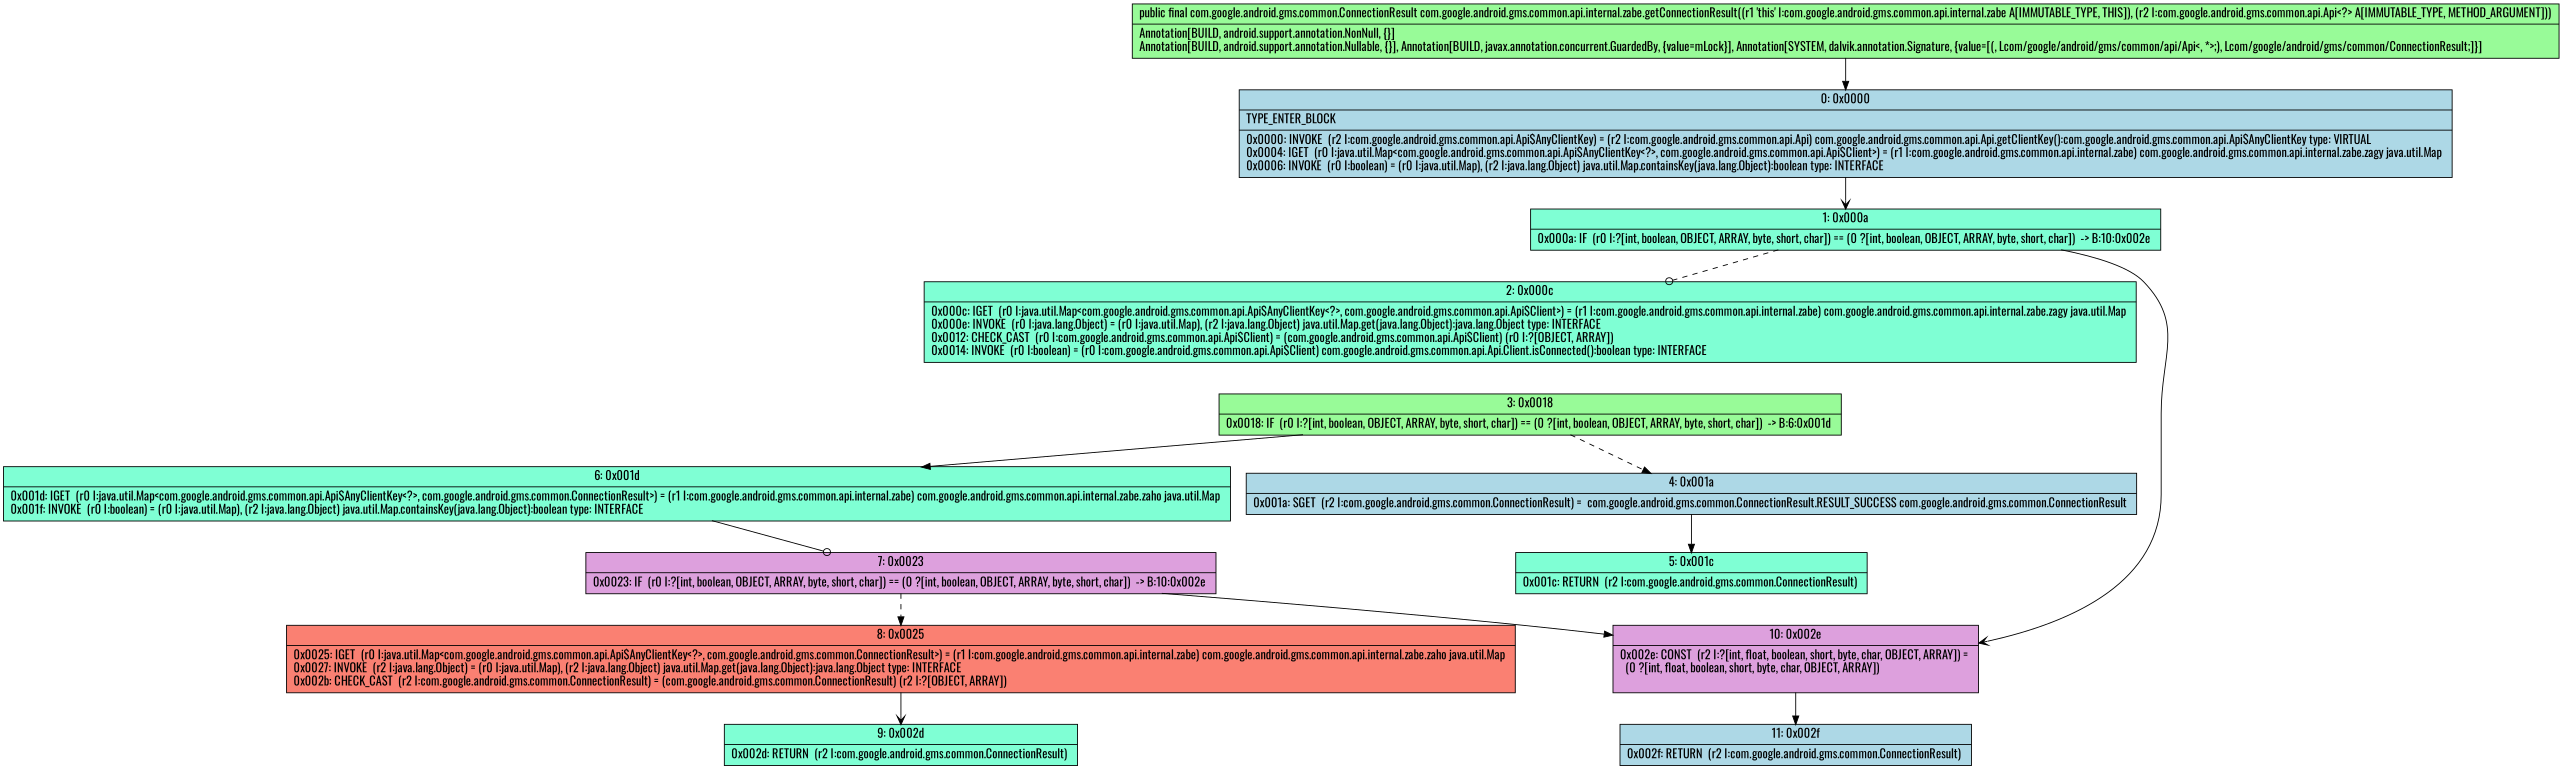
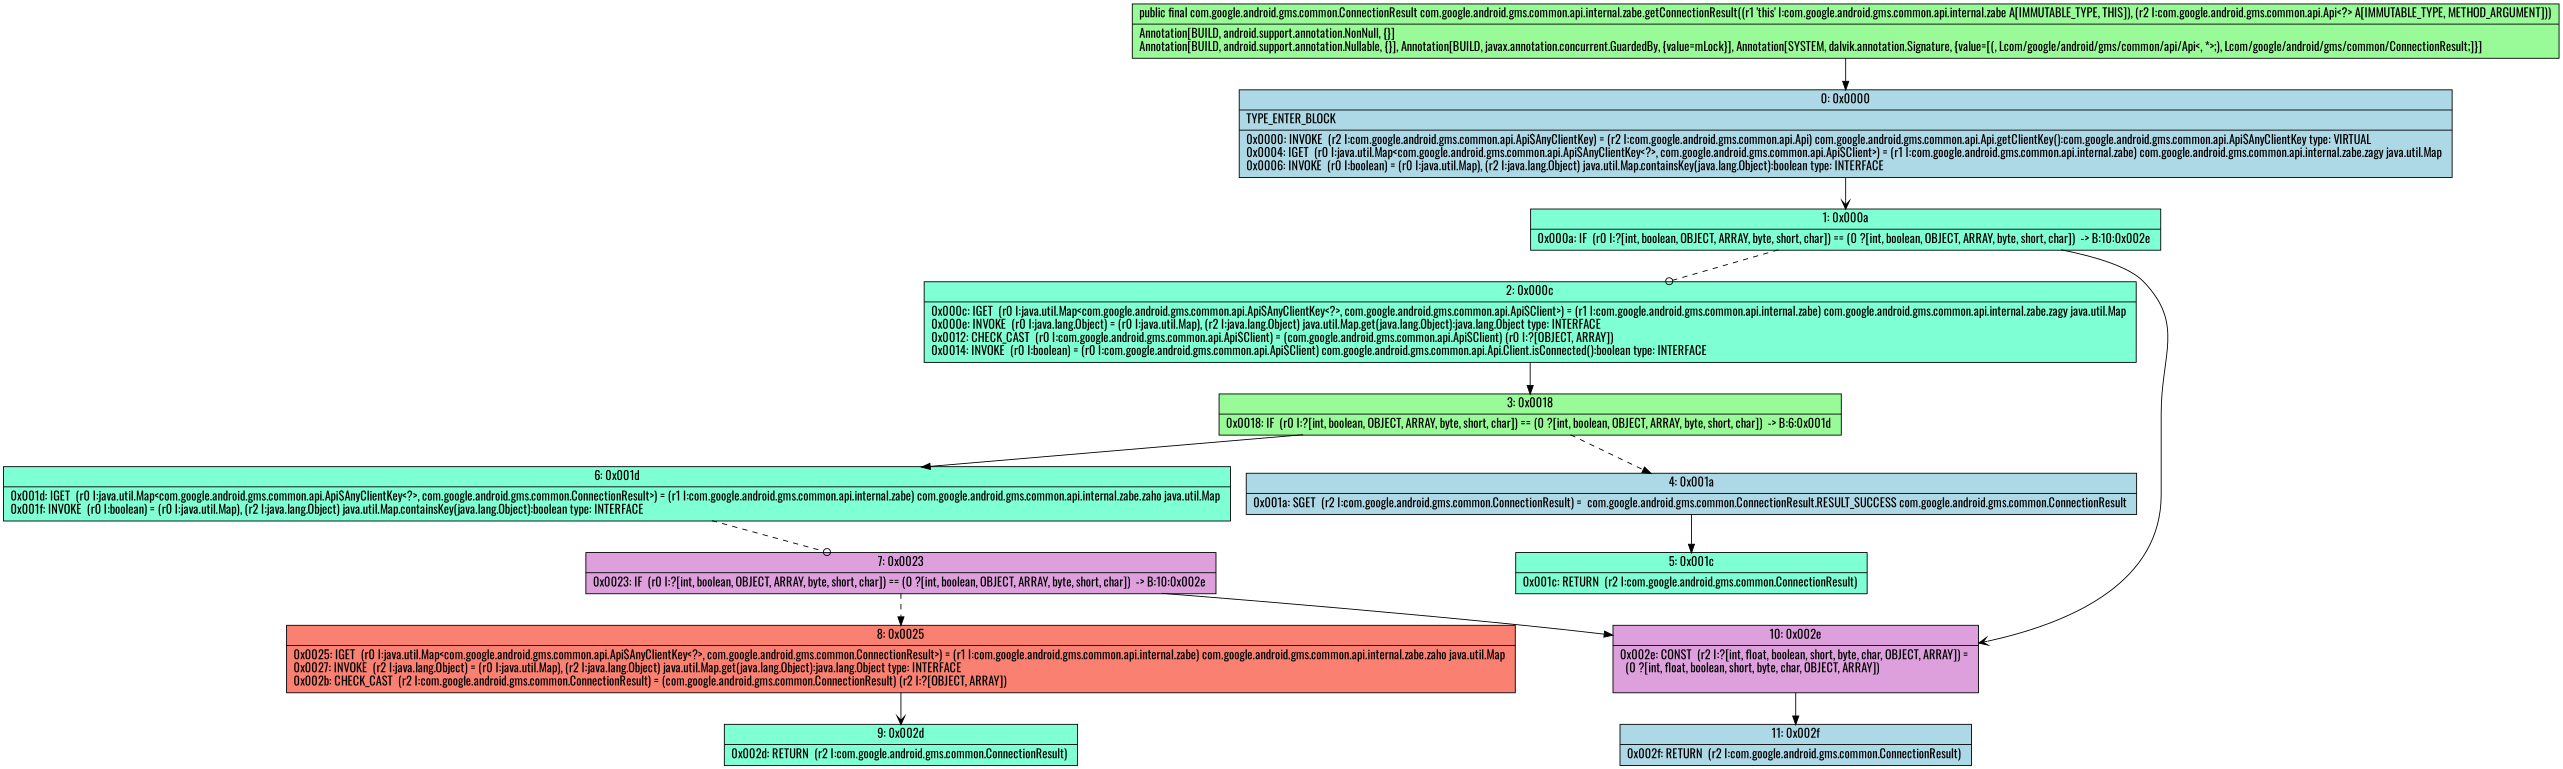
none -> (1530, 374)
(768, 536) -> (768, 536)
